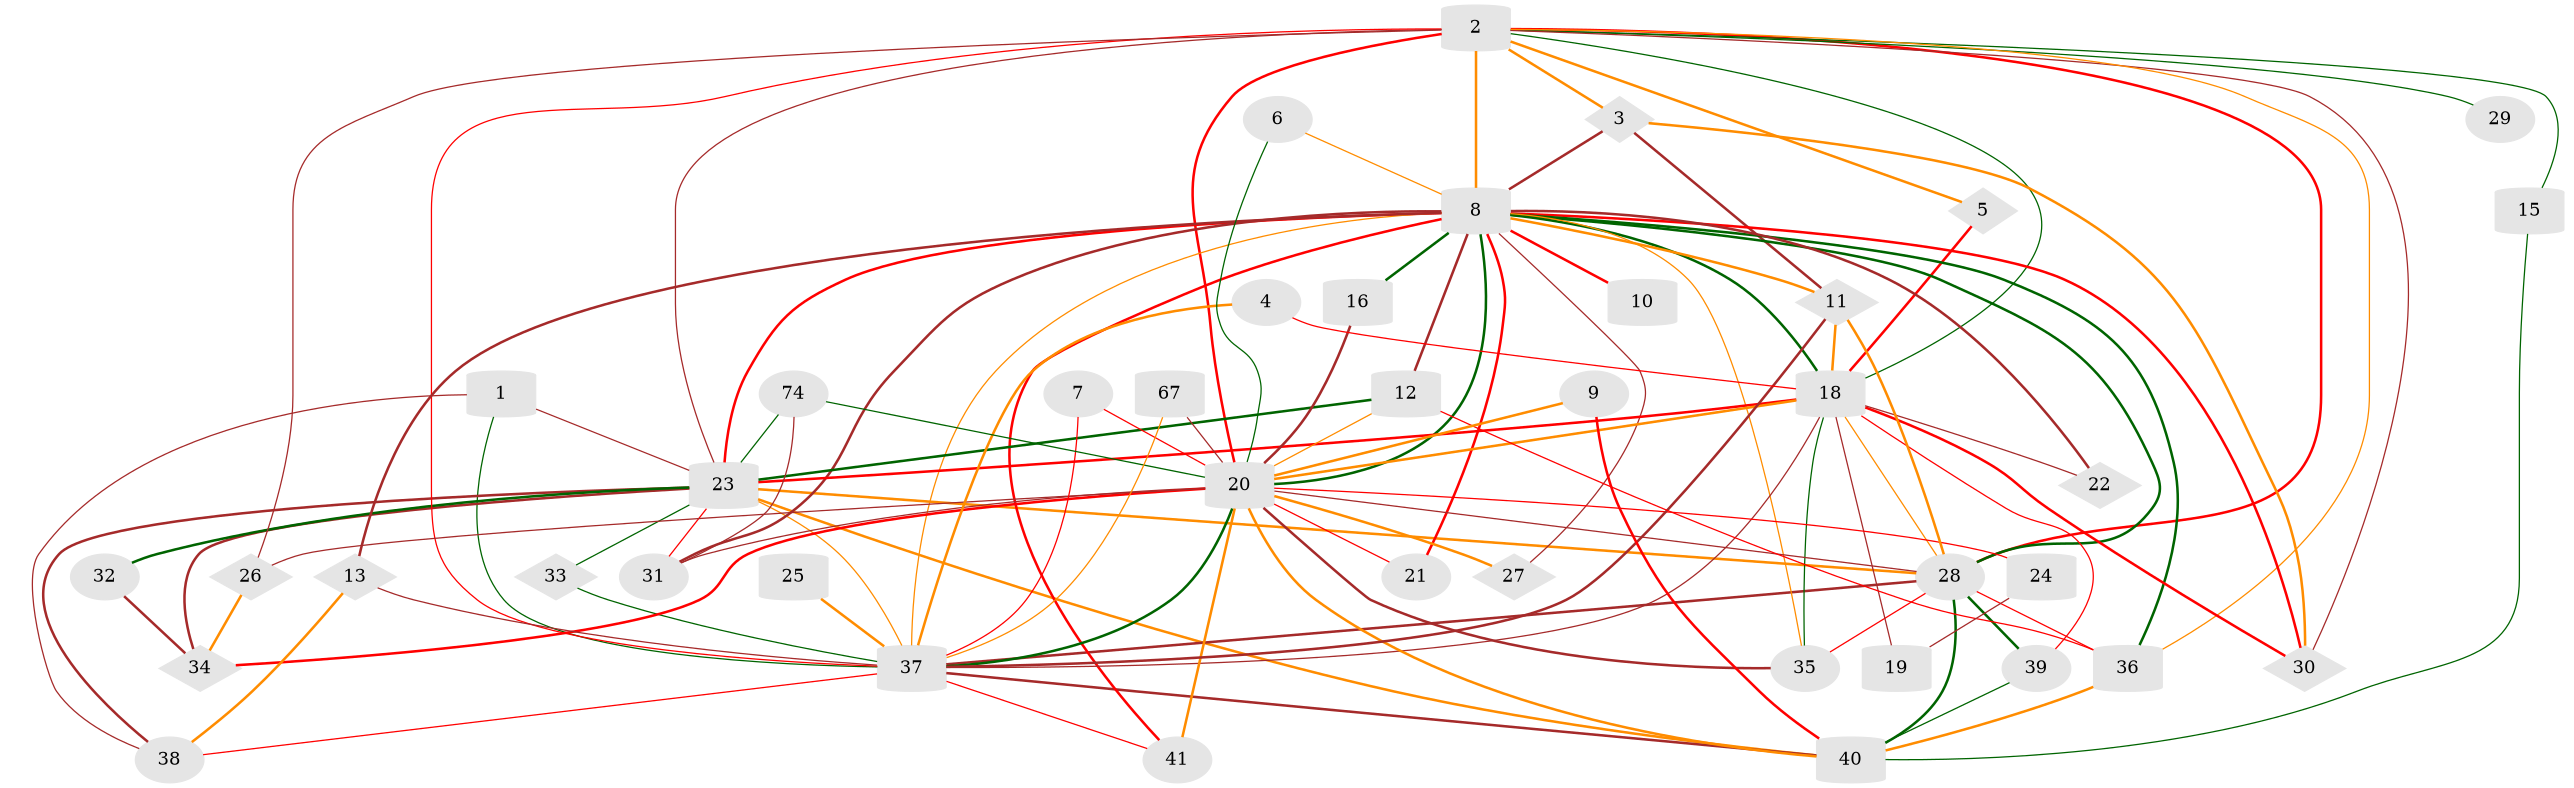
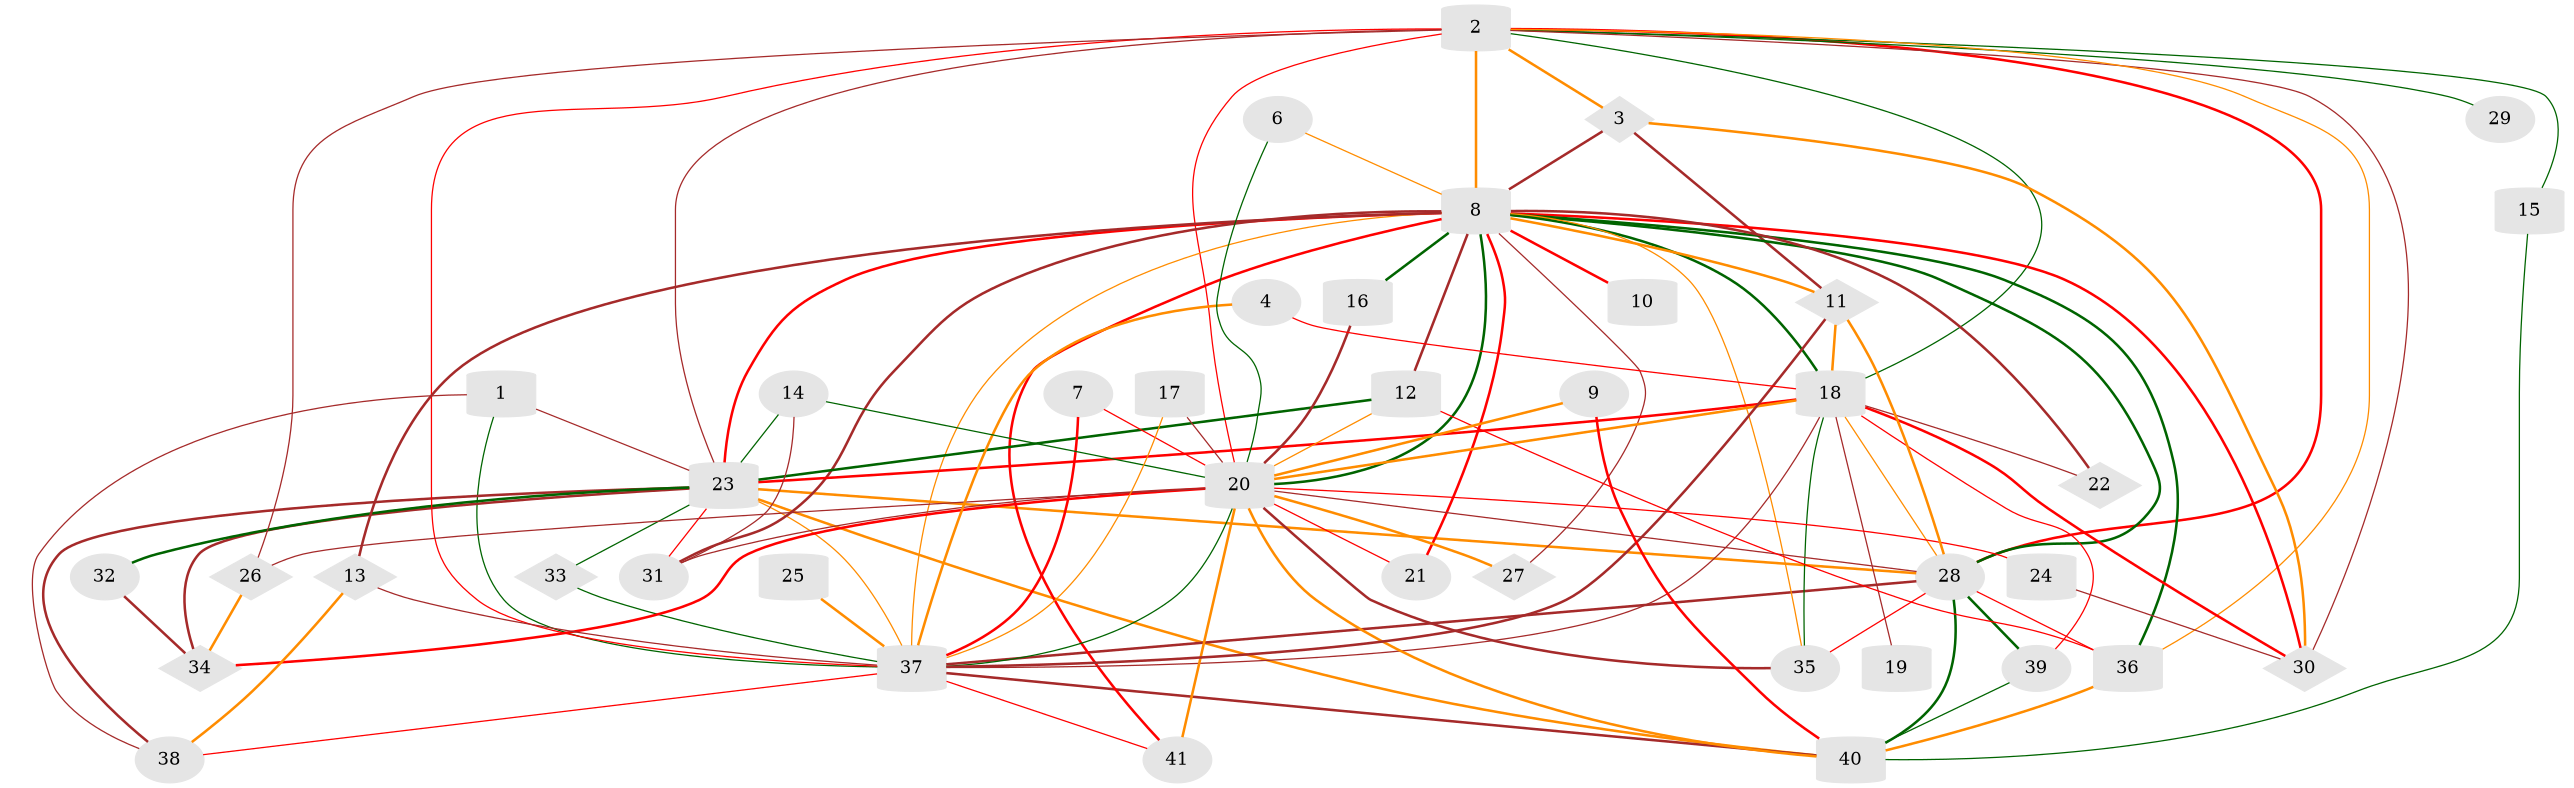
(1196, 166) -> (1196, 166)
(1983, 211) -> none
(794, 394) -> (794, 394)
(1170, 394) -> (1170, 394)
(1049, 559) -> (1049, 559)
(1965, 625) -> (2178, 624)
(1116, 631) -> (1116, 631)
